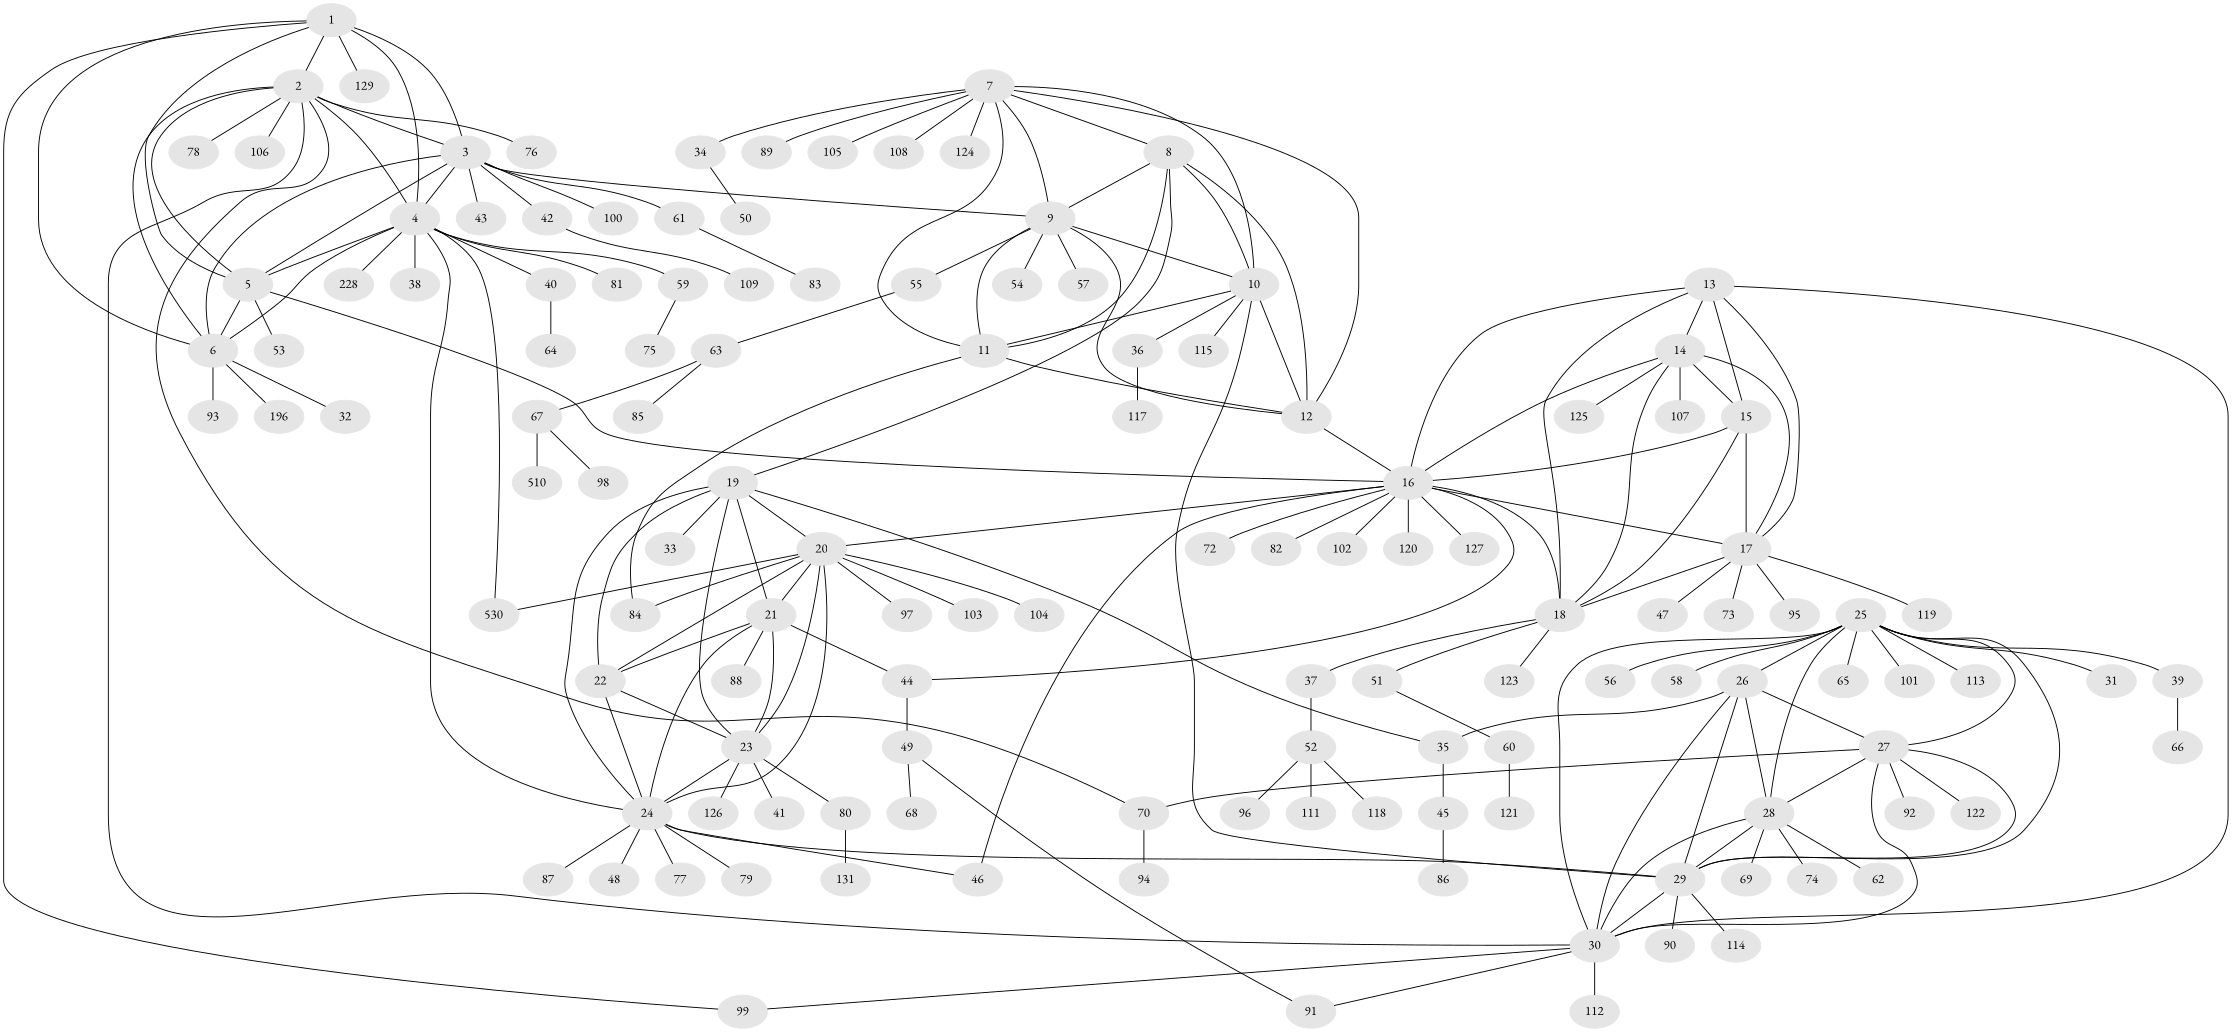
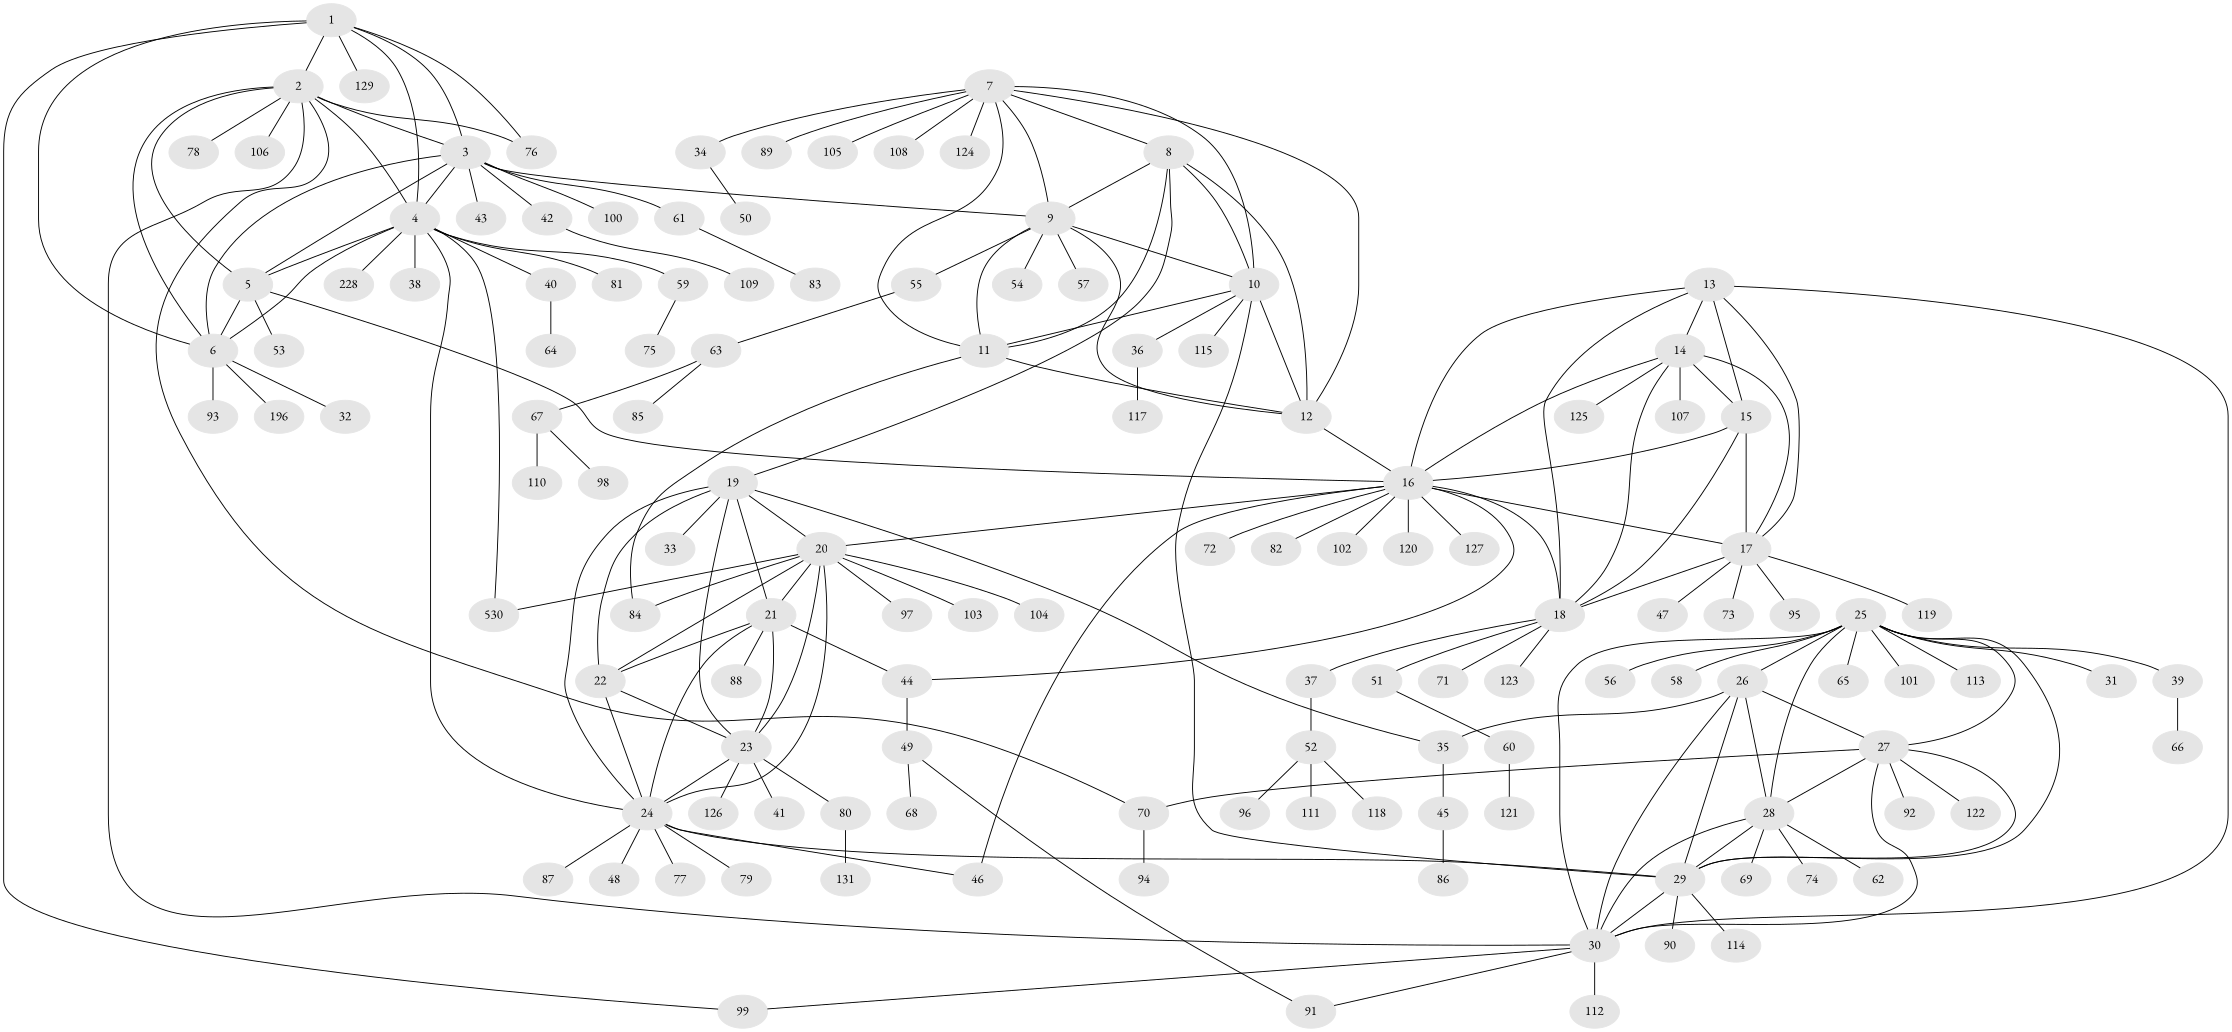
(171, 106) -> (447, 67)
(537, 483) -> (537, 483)
none -> (1443, 681)
